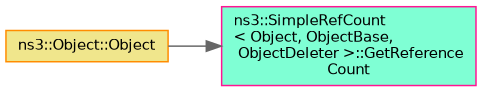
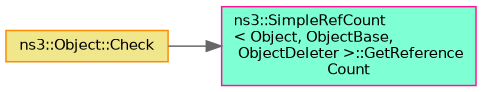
(87, 46) -> (87, 46)
